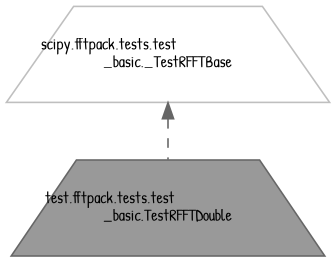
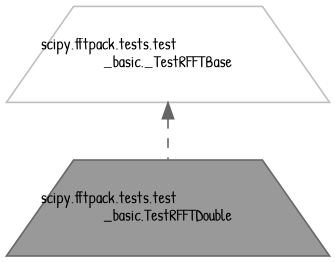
(168, 208) -> (168, 208)
